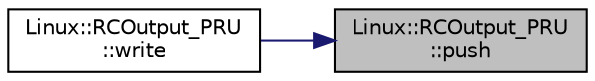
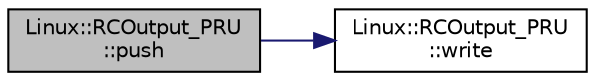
(287, 41) -> (287, 41)
